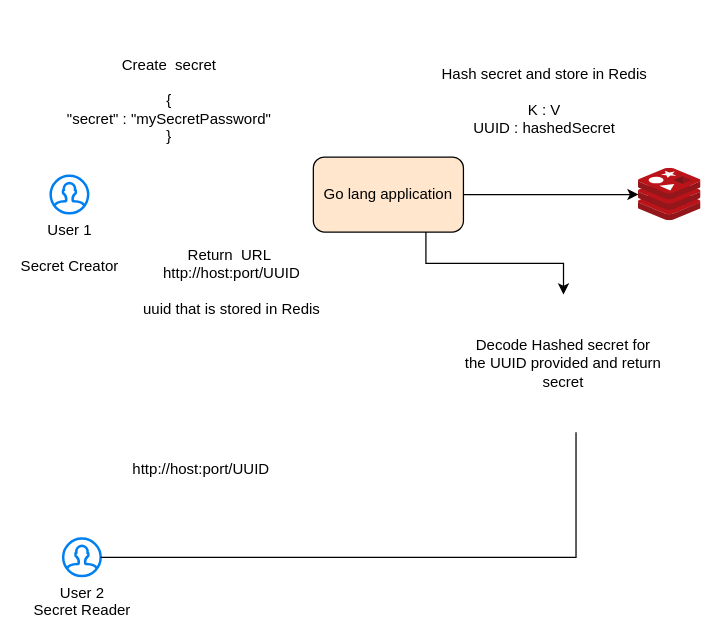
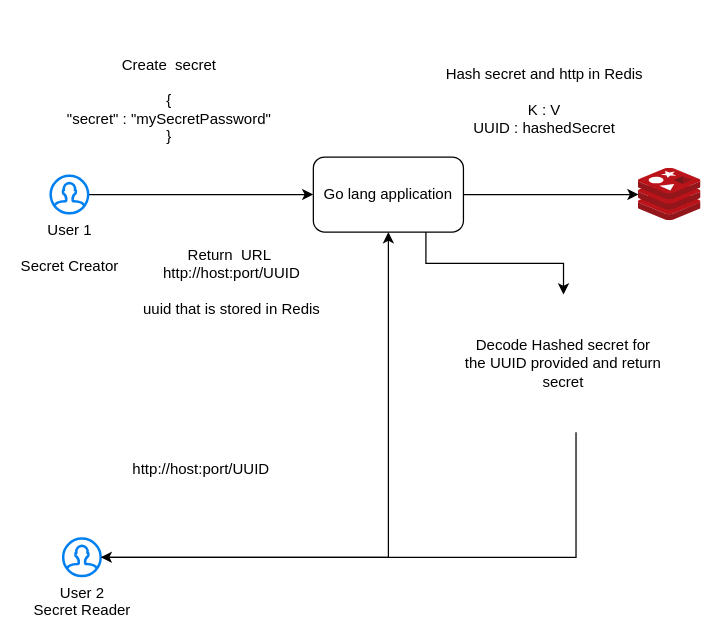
(544, 101) -> (544, 101)
none -> (196, 194)
(388, 194) -> (388, 194)
none -> (388, 397)
(390, 557) -> (390, 557)
